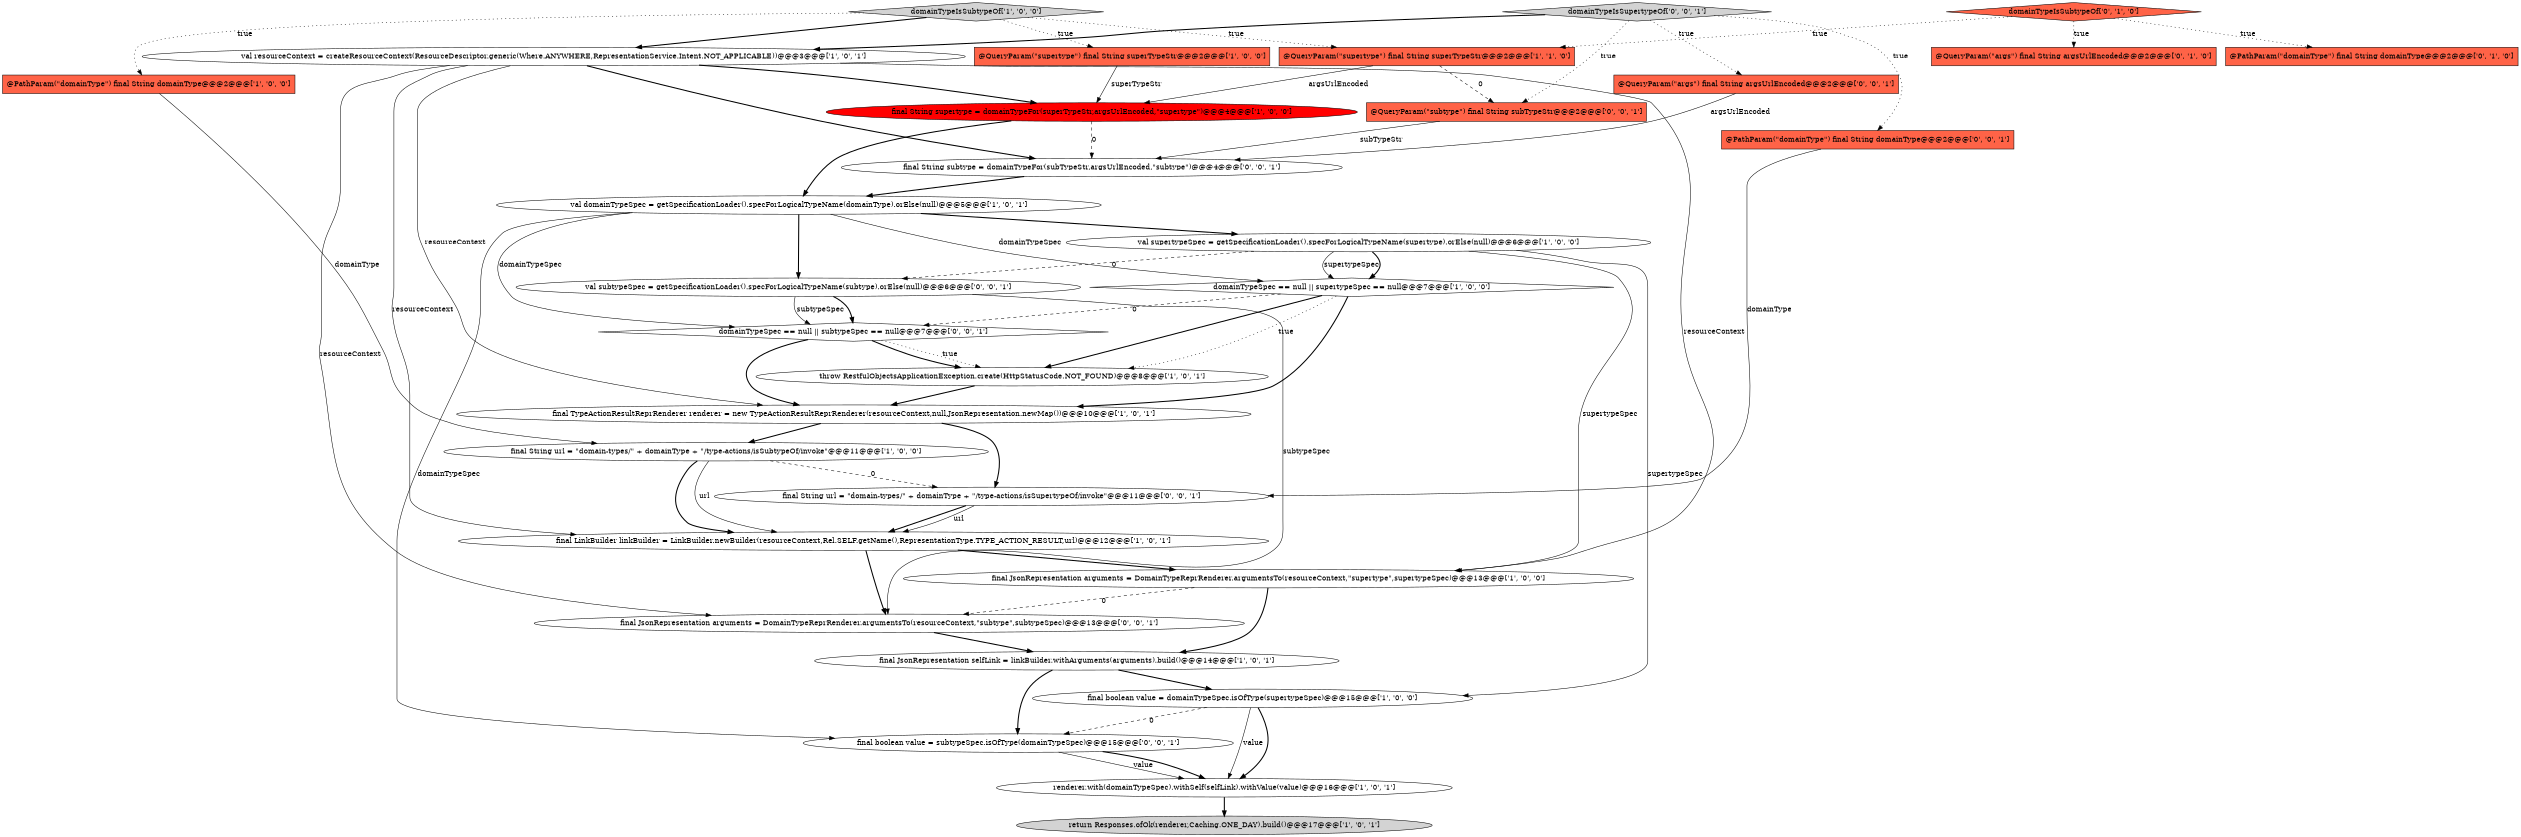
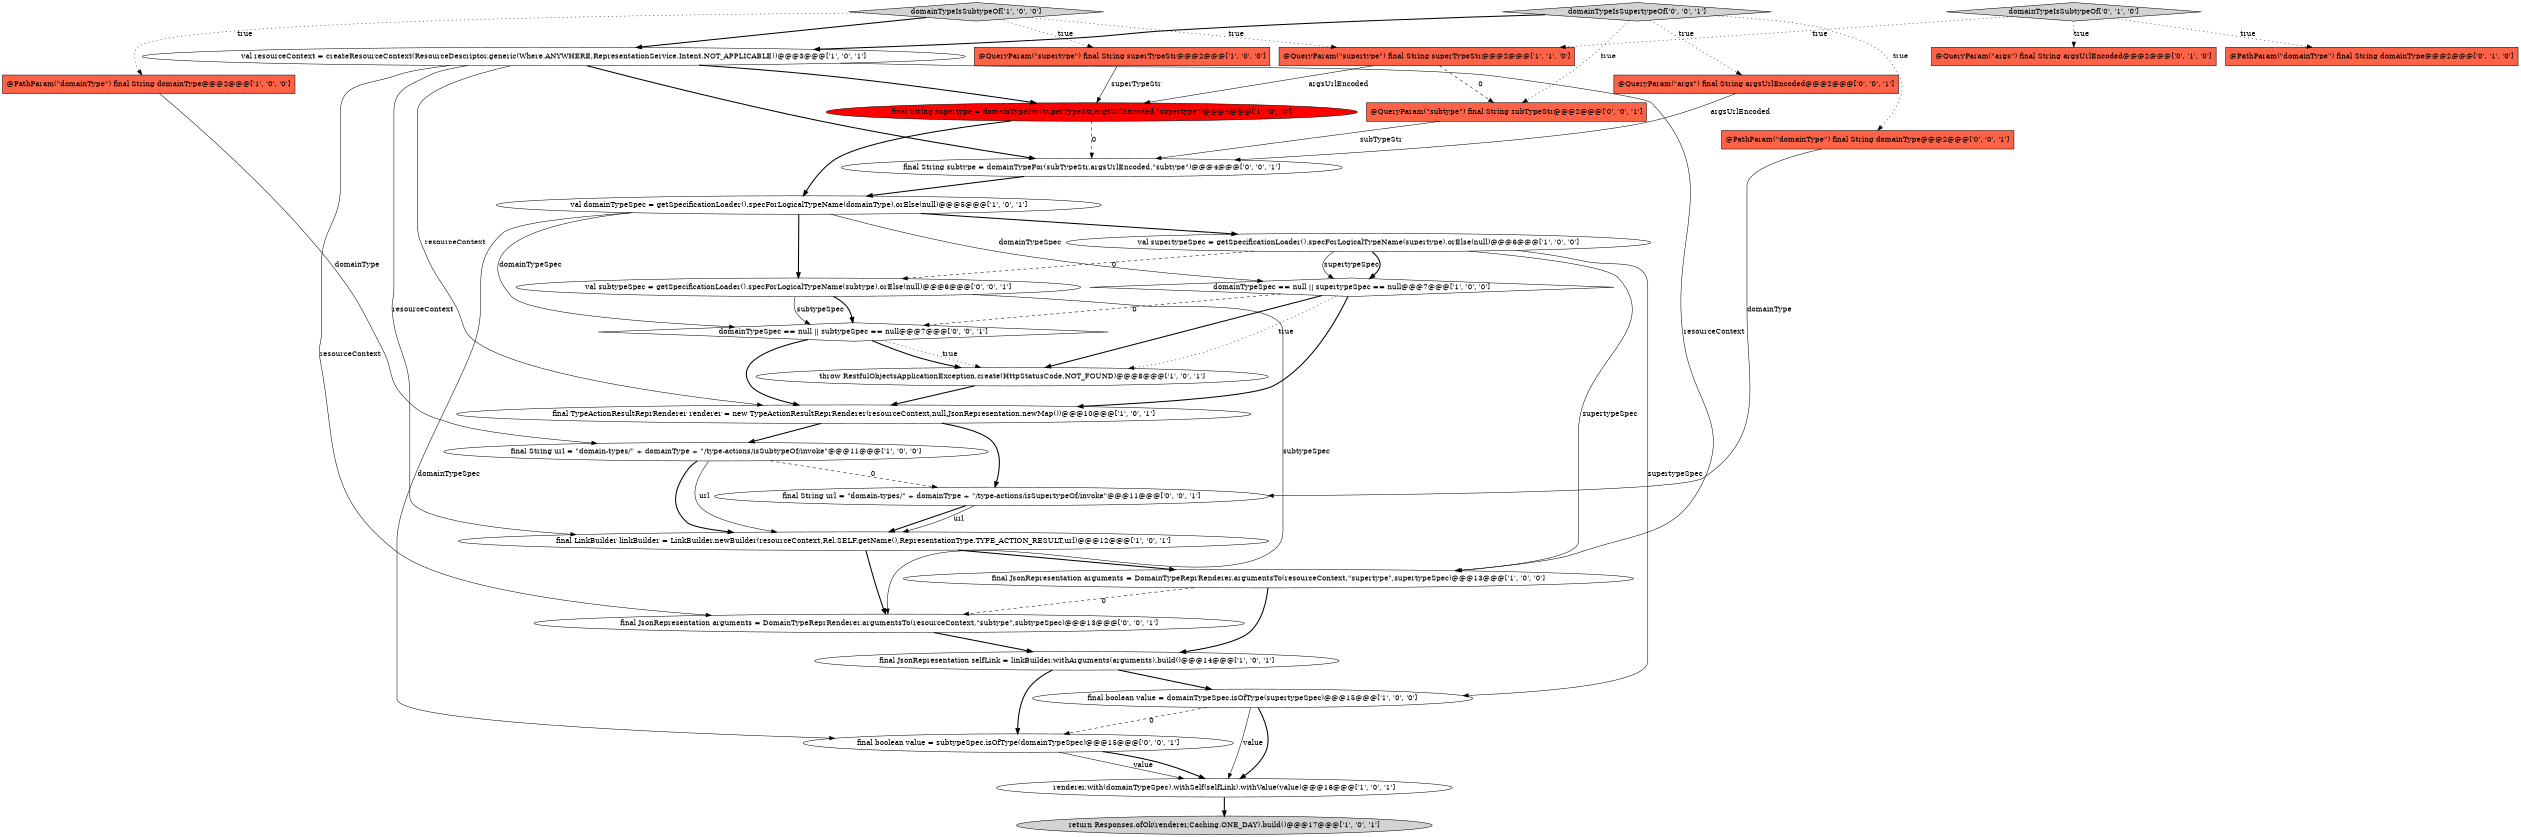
(2074, 12) -> (2074, 12)
